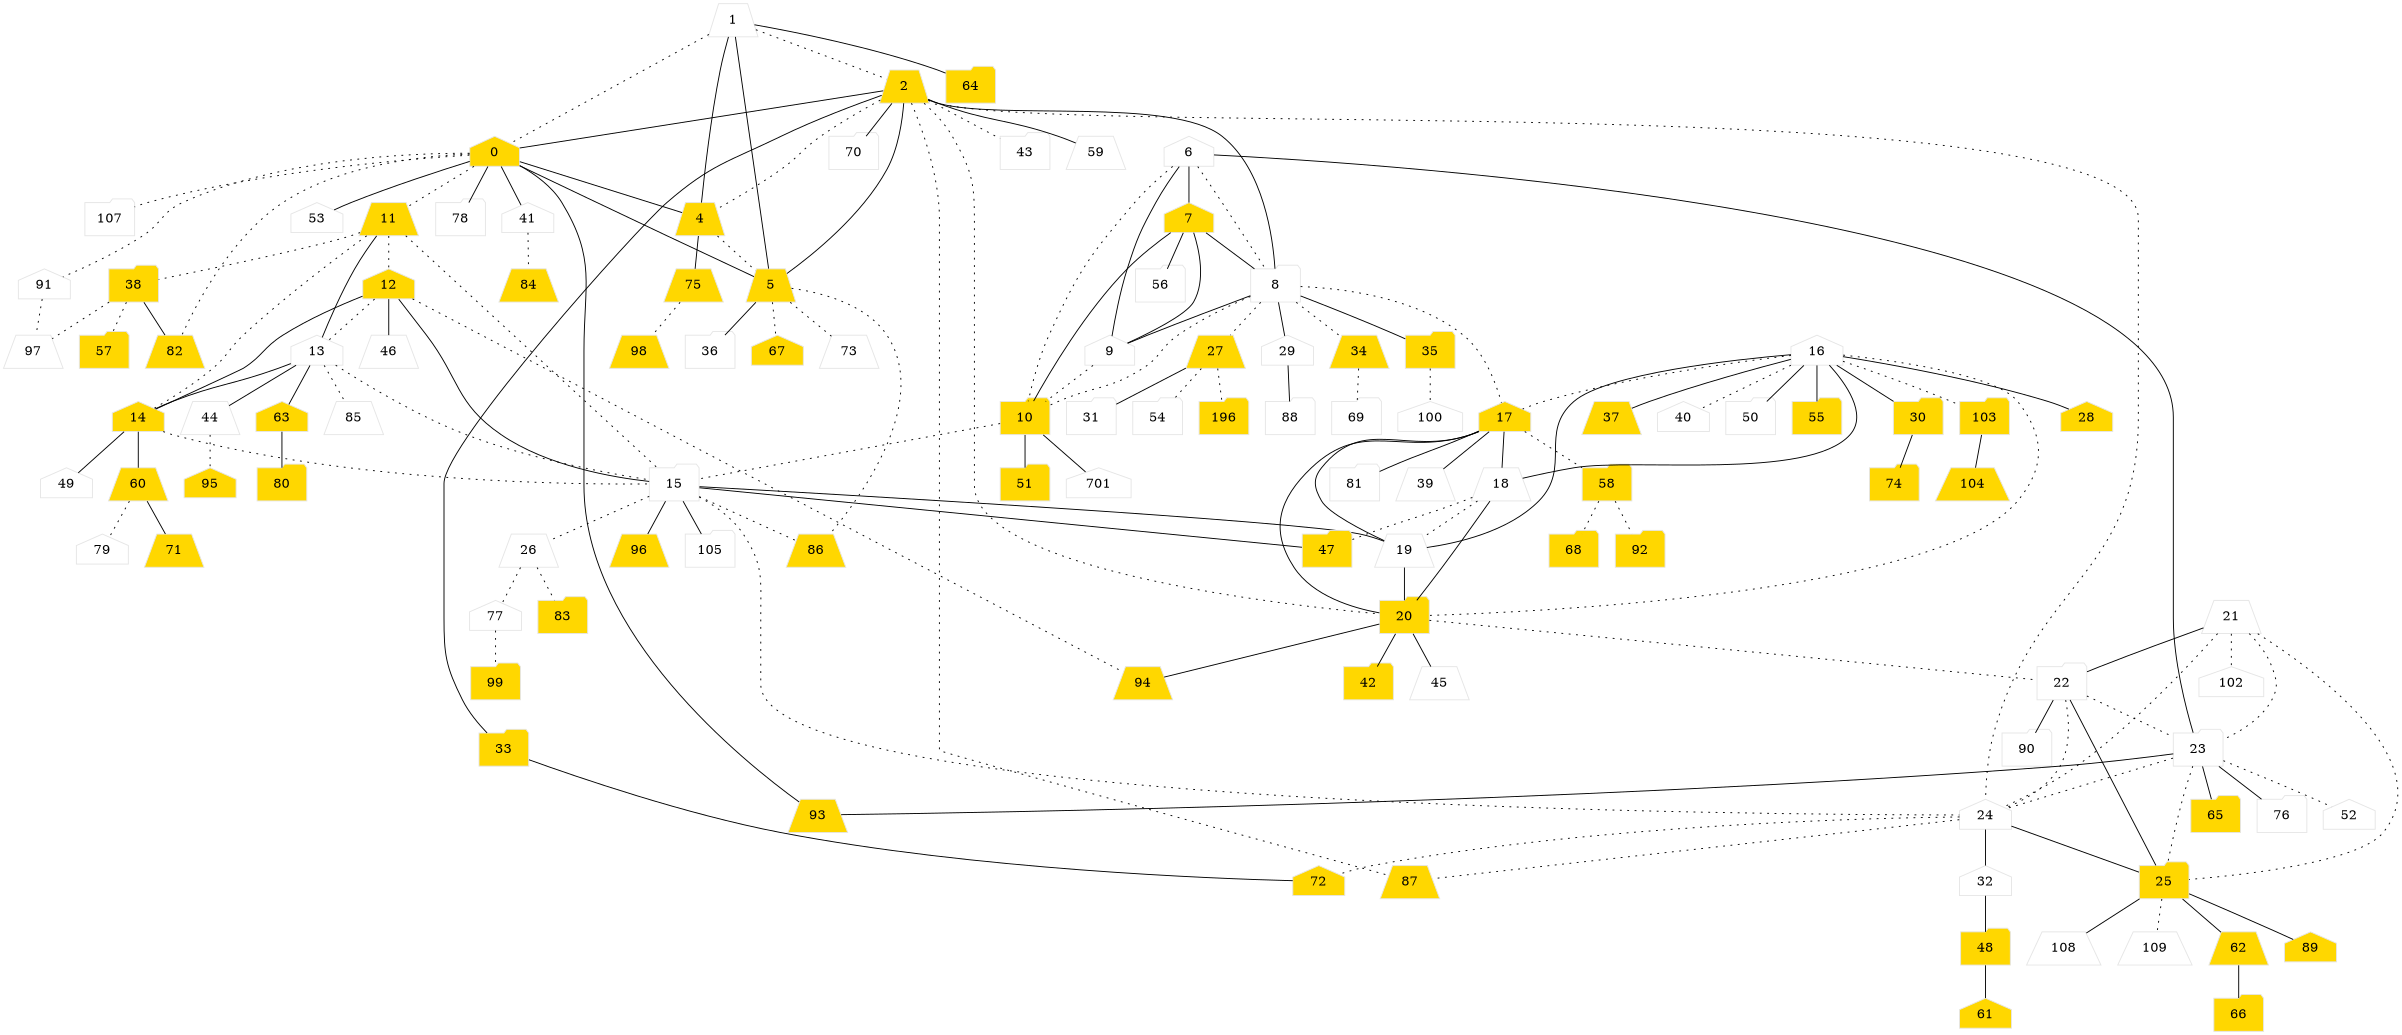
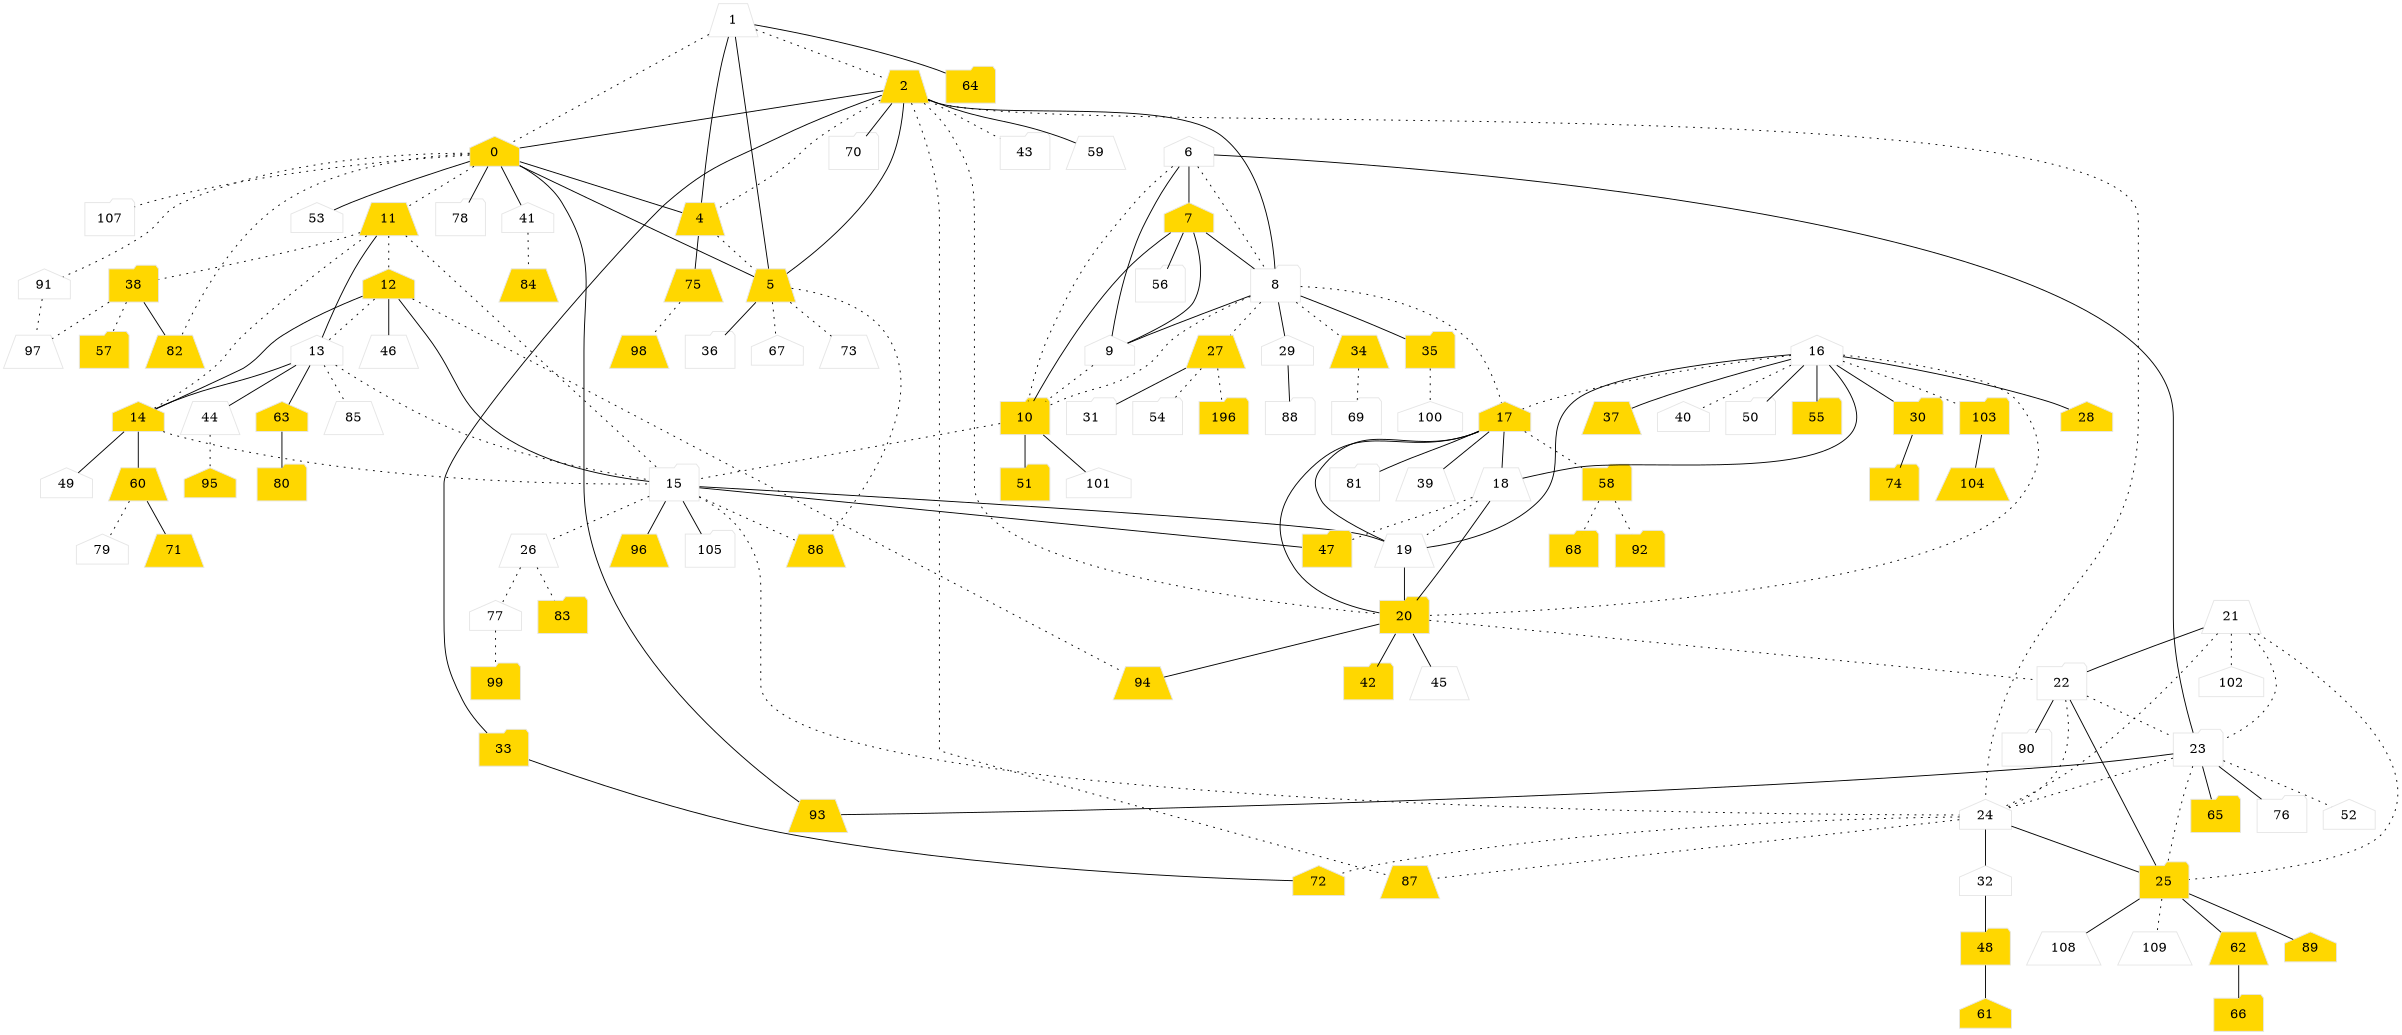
(777, 352) -> (777, 352)
(1099, 484) -> (1099, 484)
